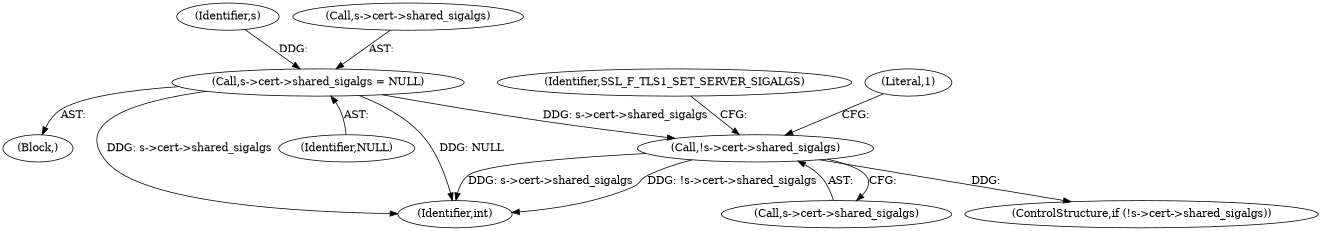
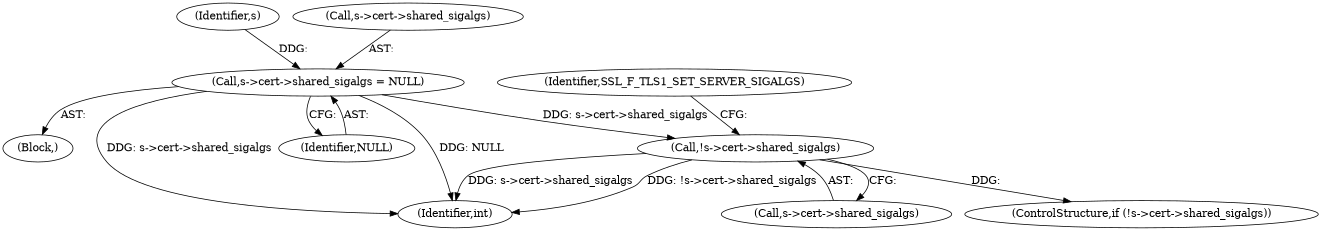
(908, 83) -> none
none -> (307, 115)
